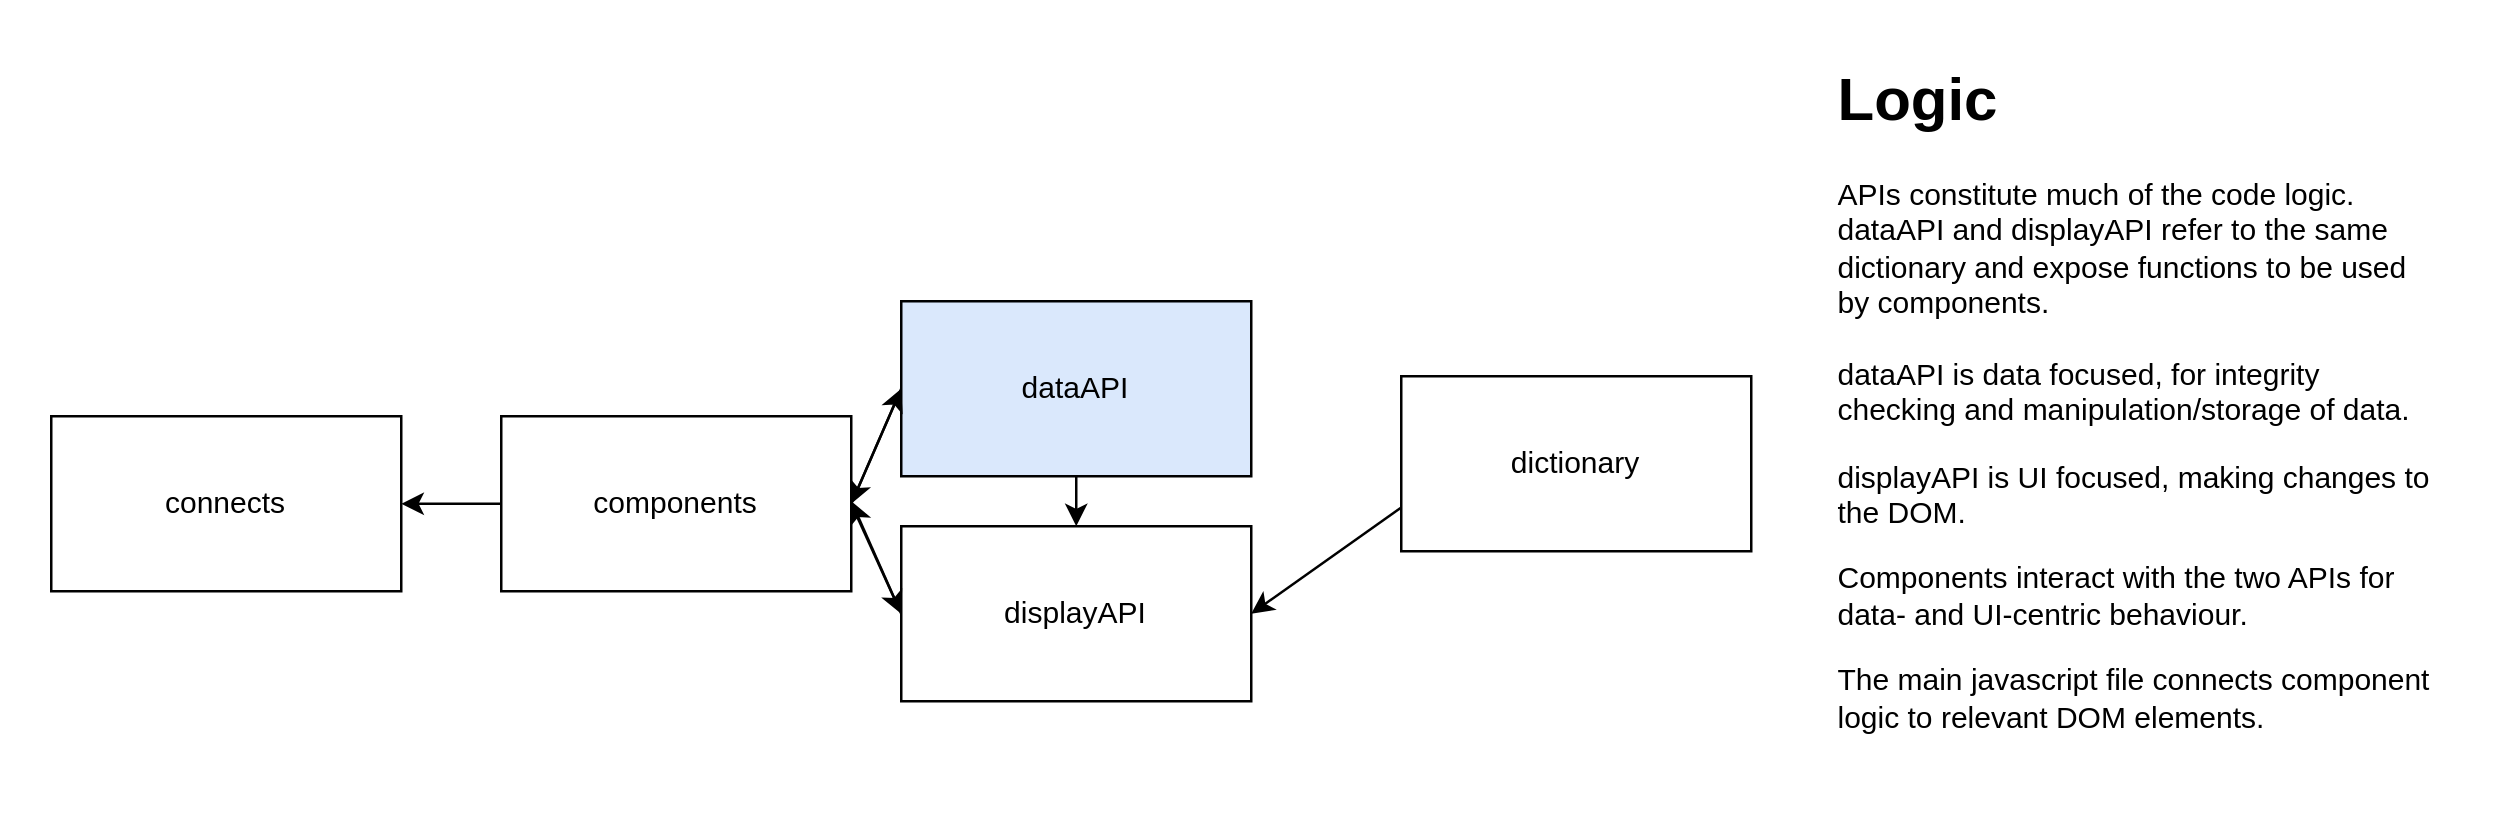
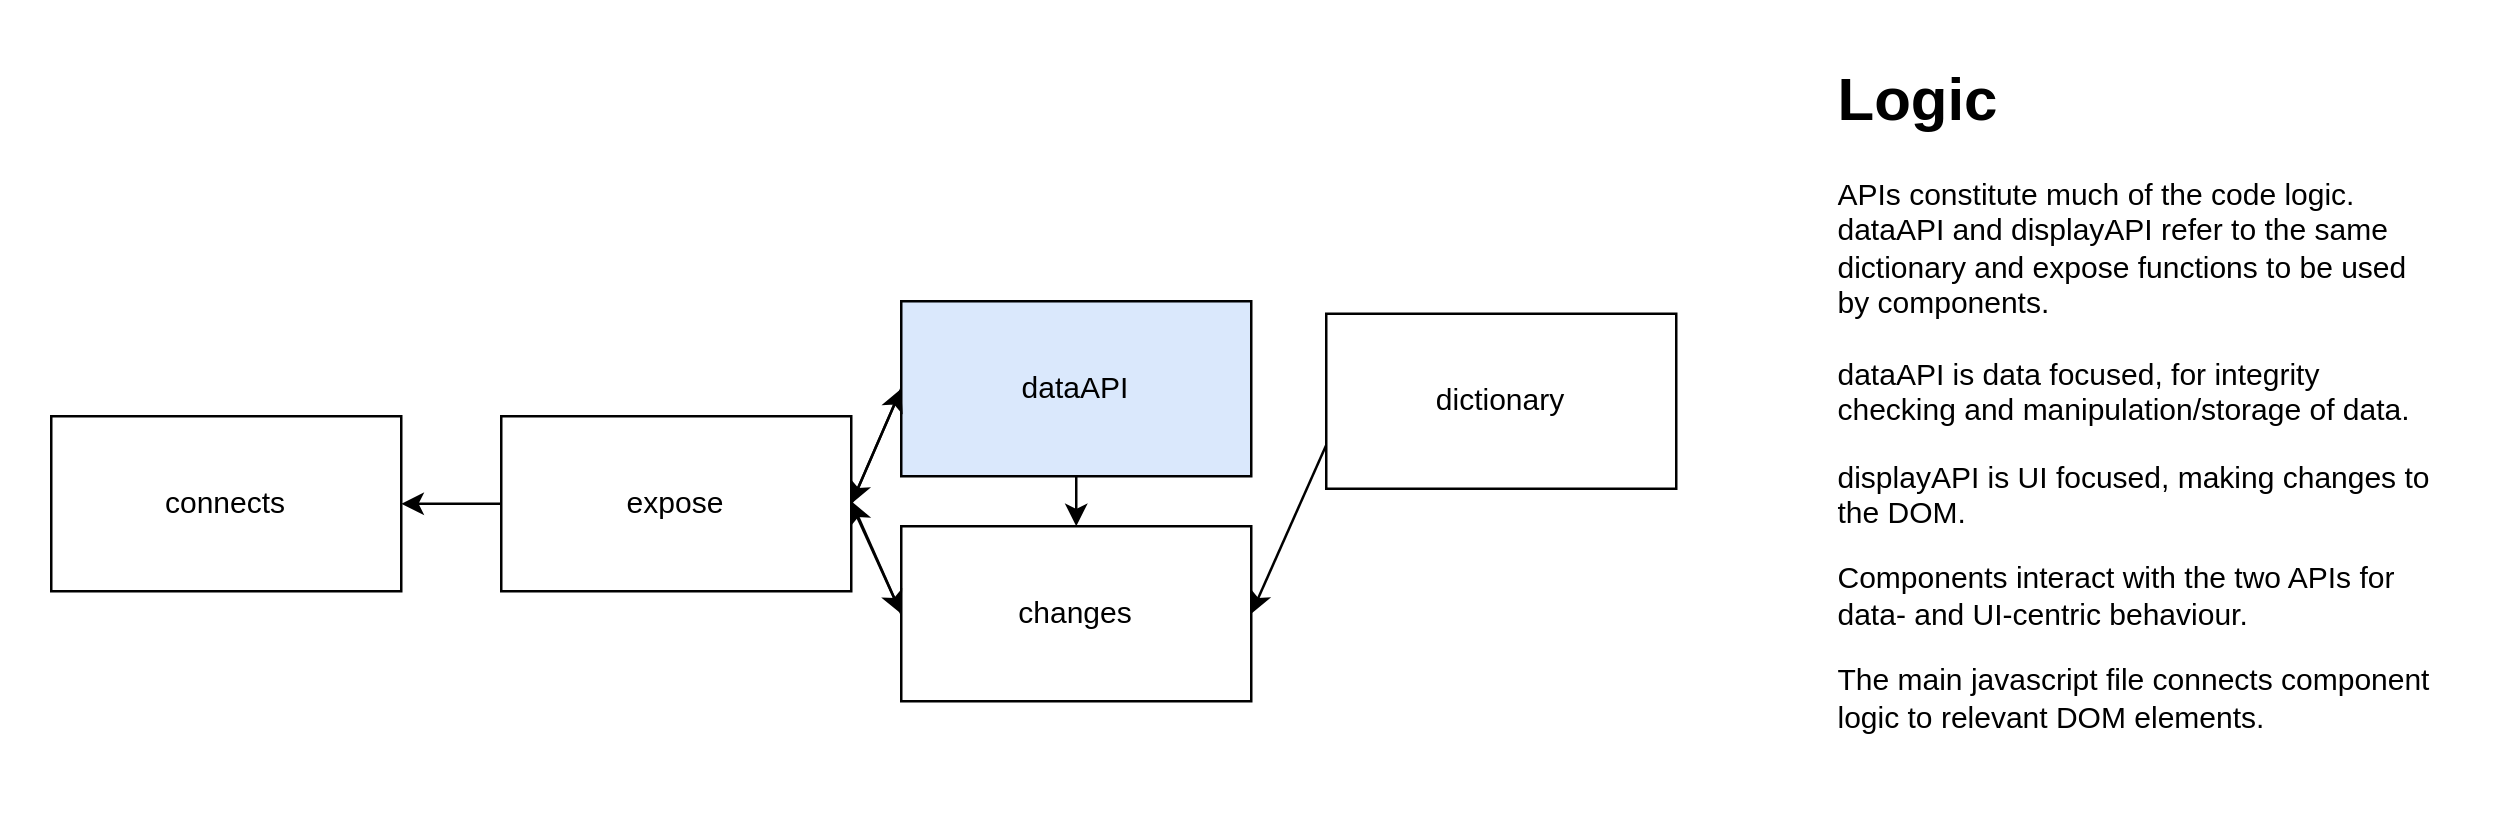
(1576, 464) -> (1501, 401)
(676, 504) -> (676, 504)
(1076, 614) -> (1076, 614)
